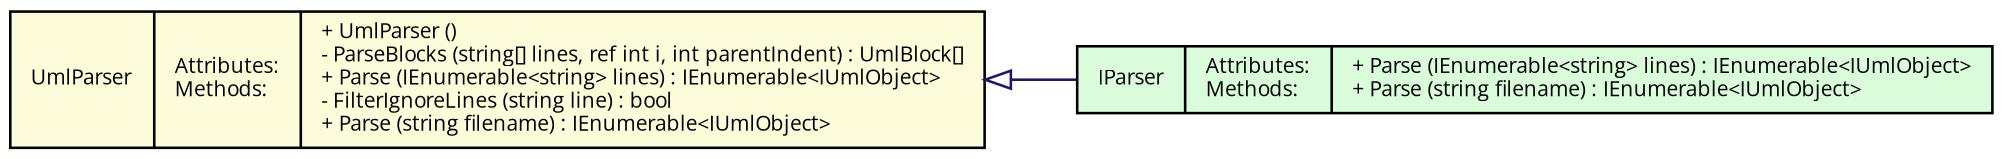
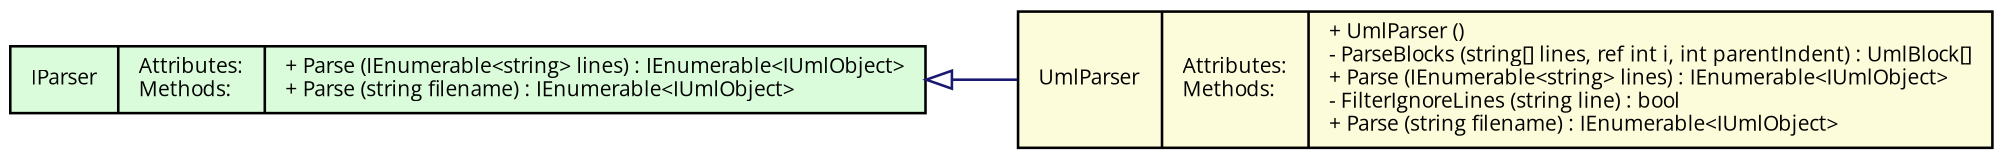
(1044, 80) -> (985, 80)
